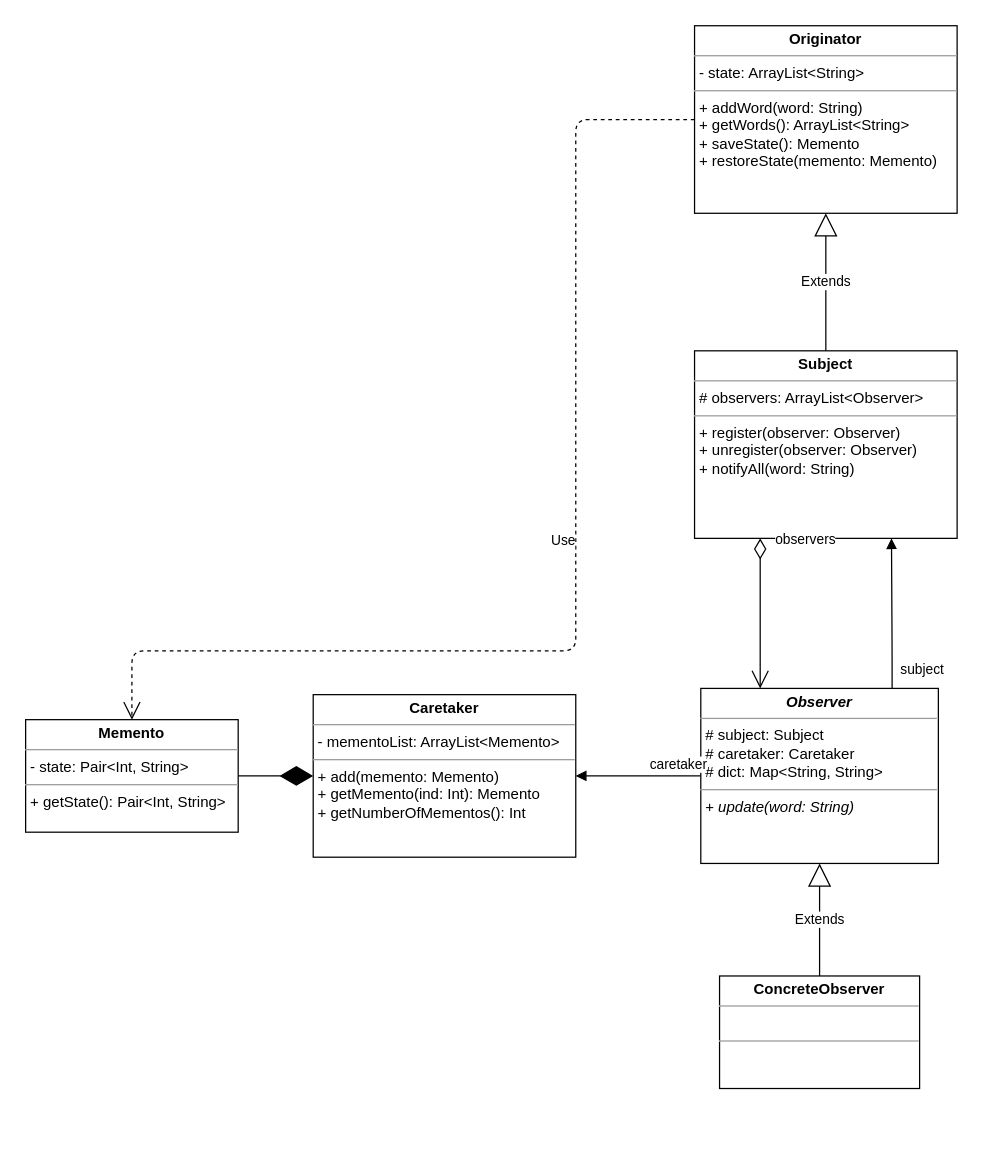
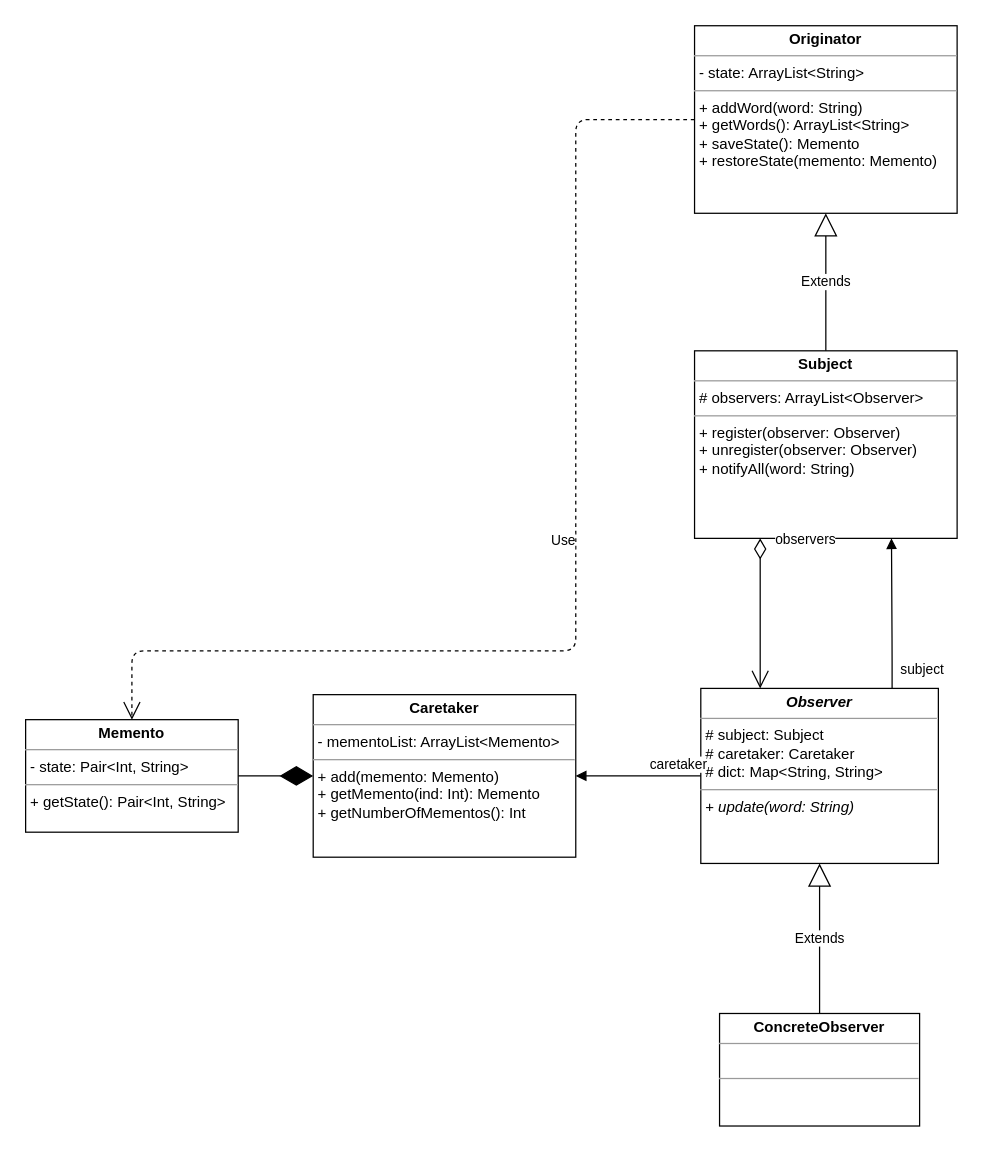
(819, 1032) -> (819, 1069)
